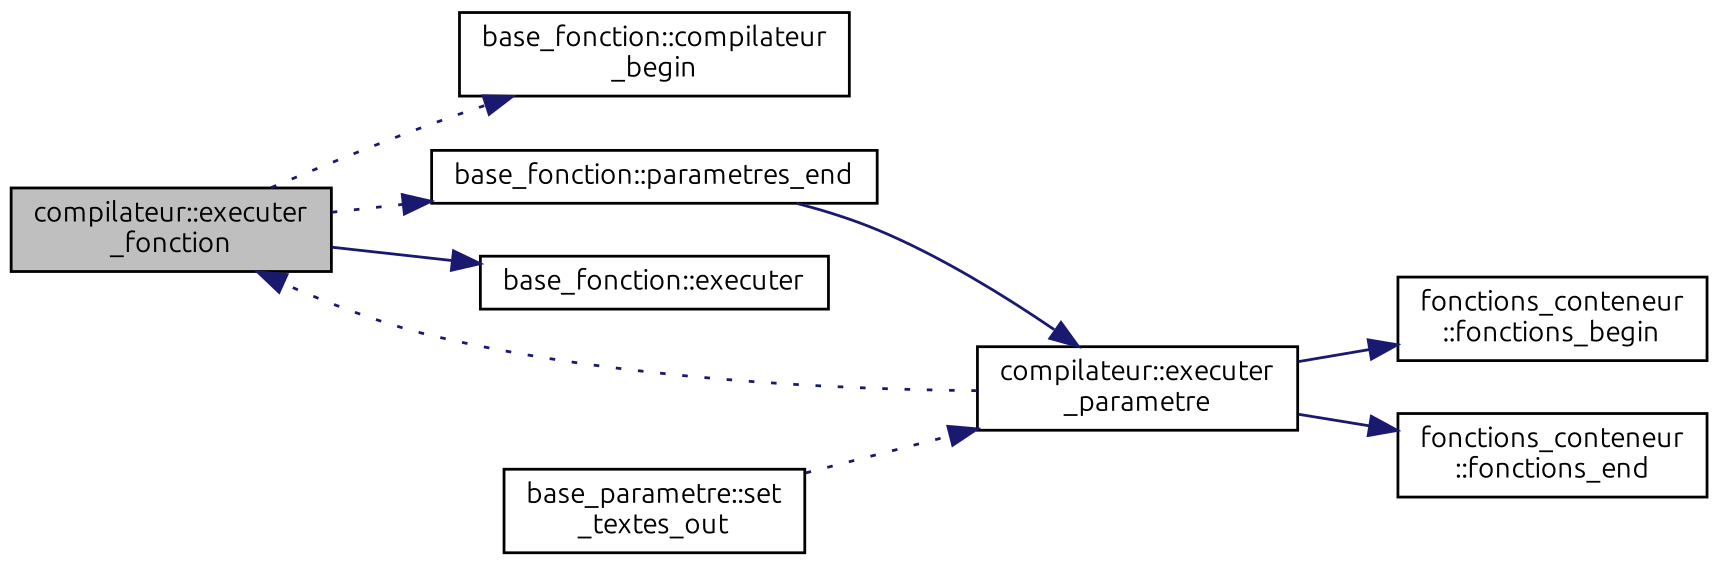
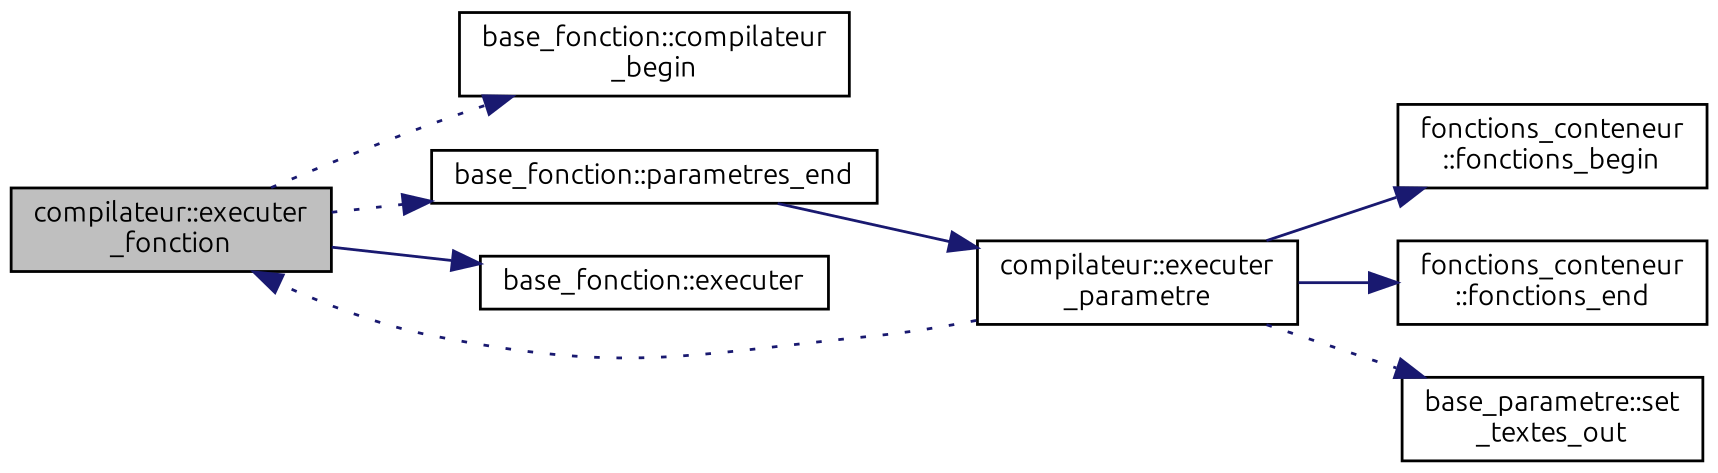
(878, 454) -> (1331, 346)
